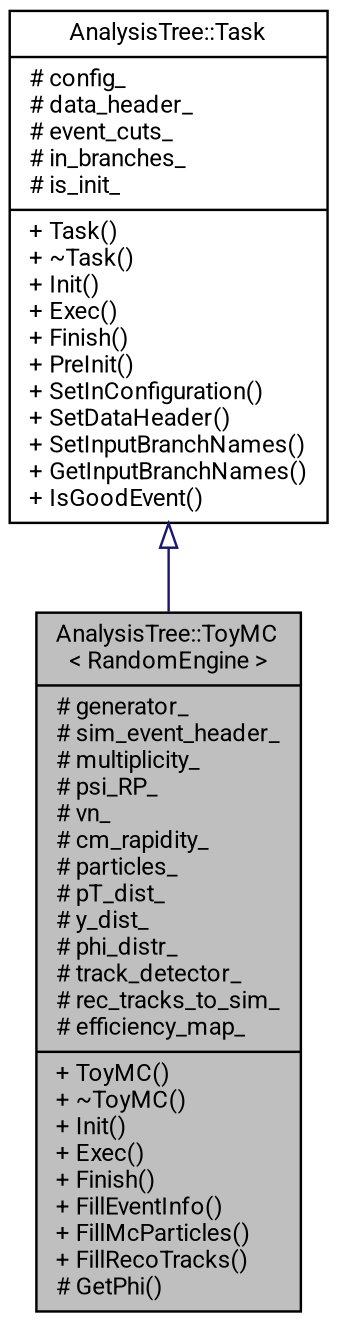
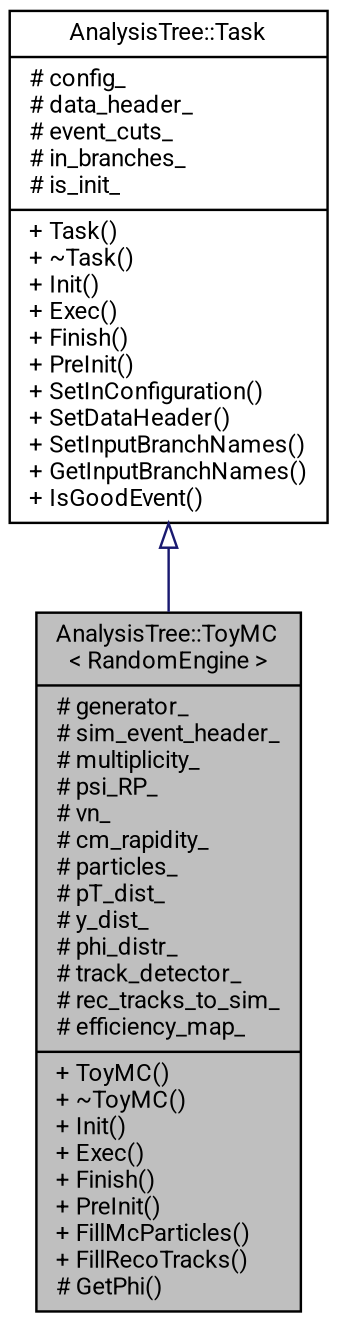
(141, 1207) -> (109, 1207)
